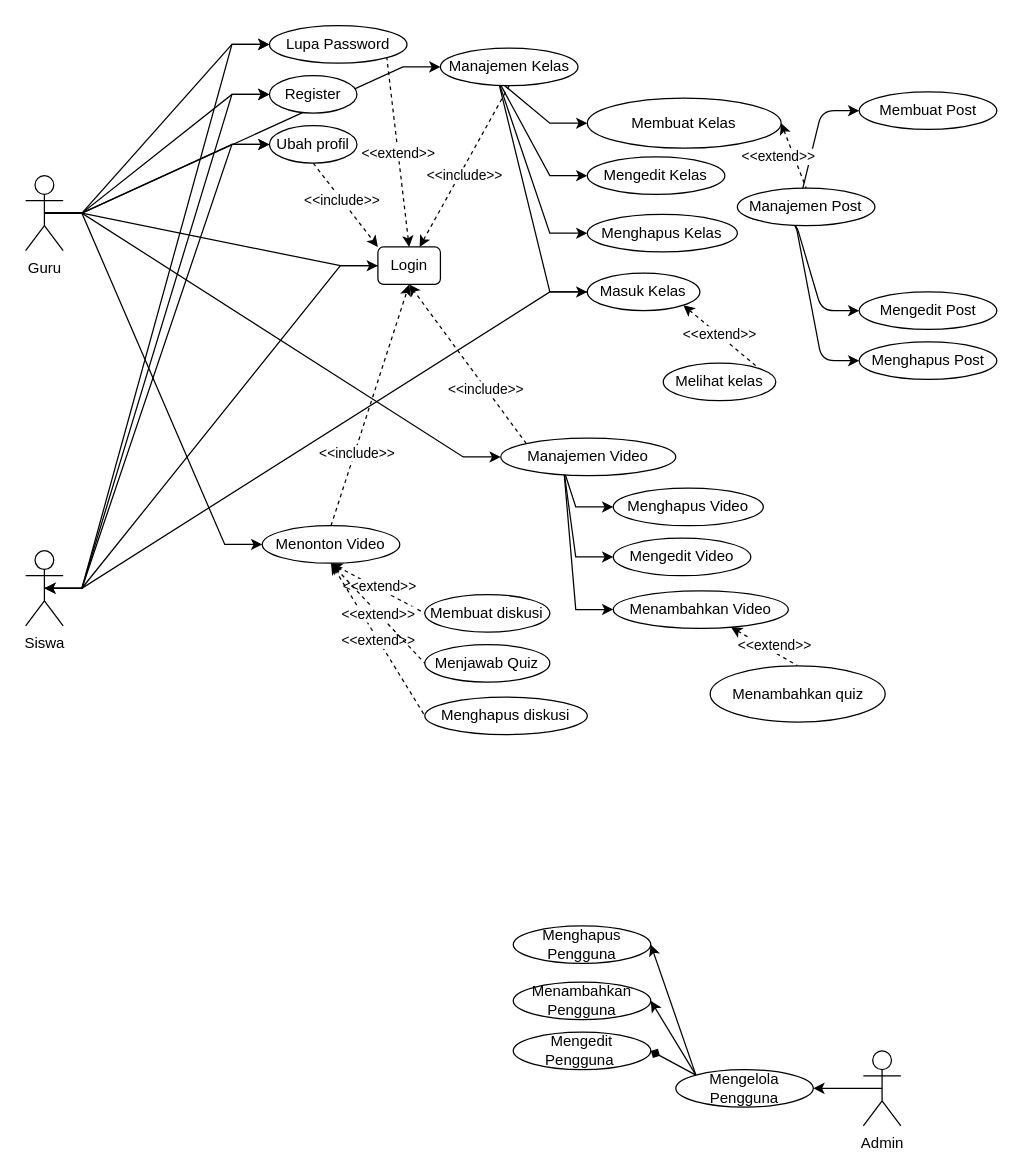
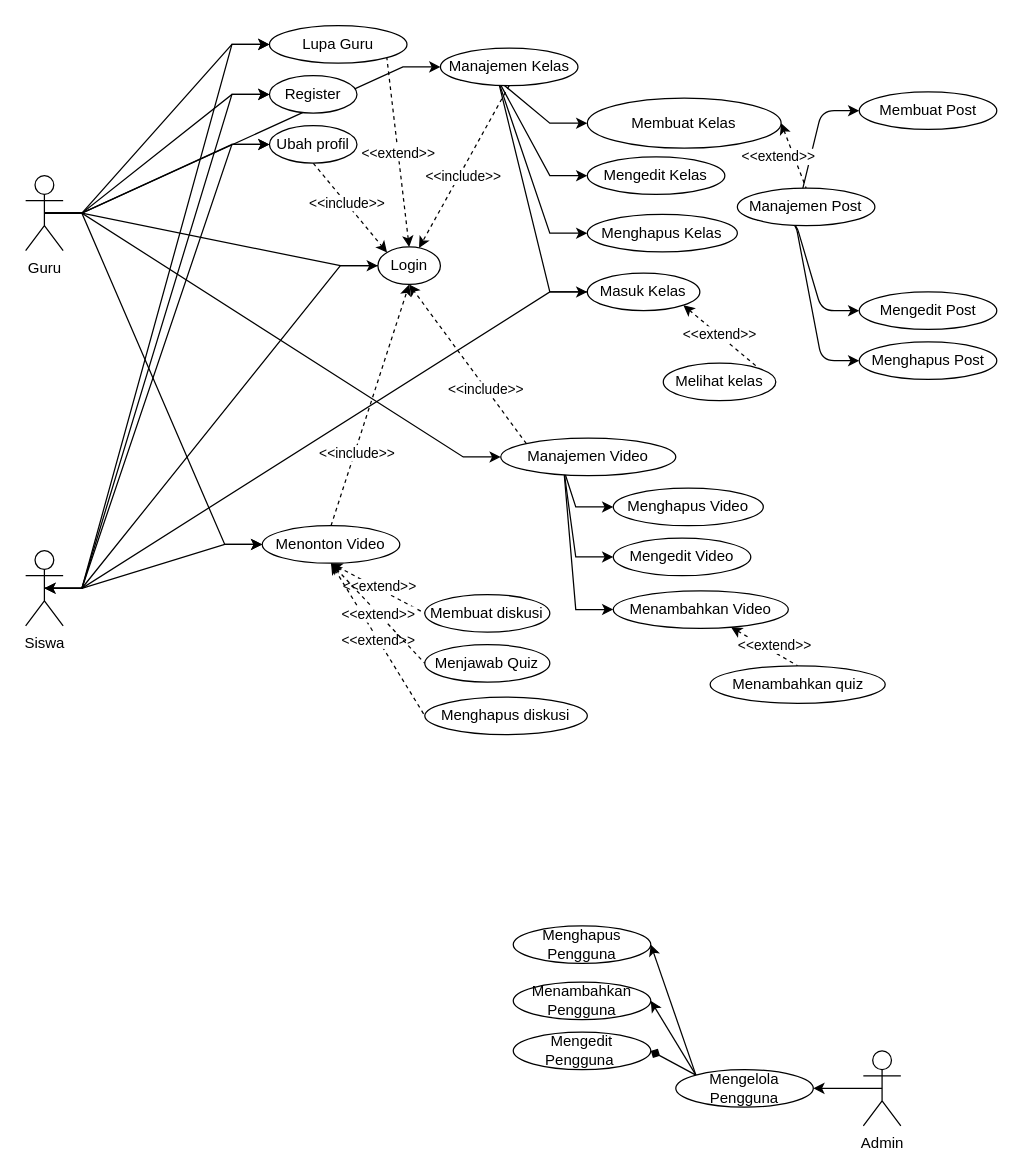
(338, 44) -> (338, 44)
(409, 266) -> (409, 266)
none -> (155, 566)
(798, 694) -> (798, 684)
